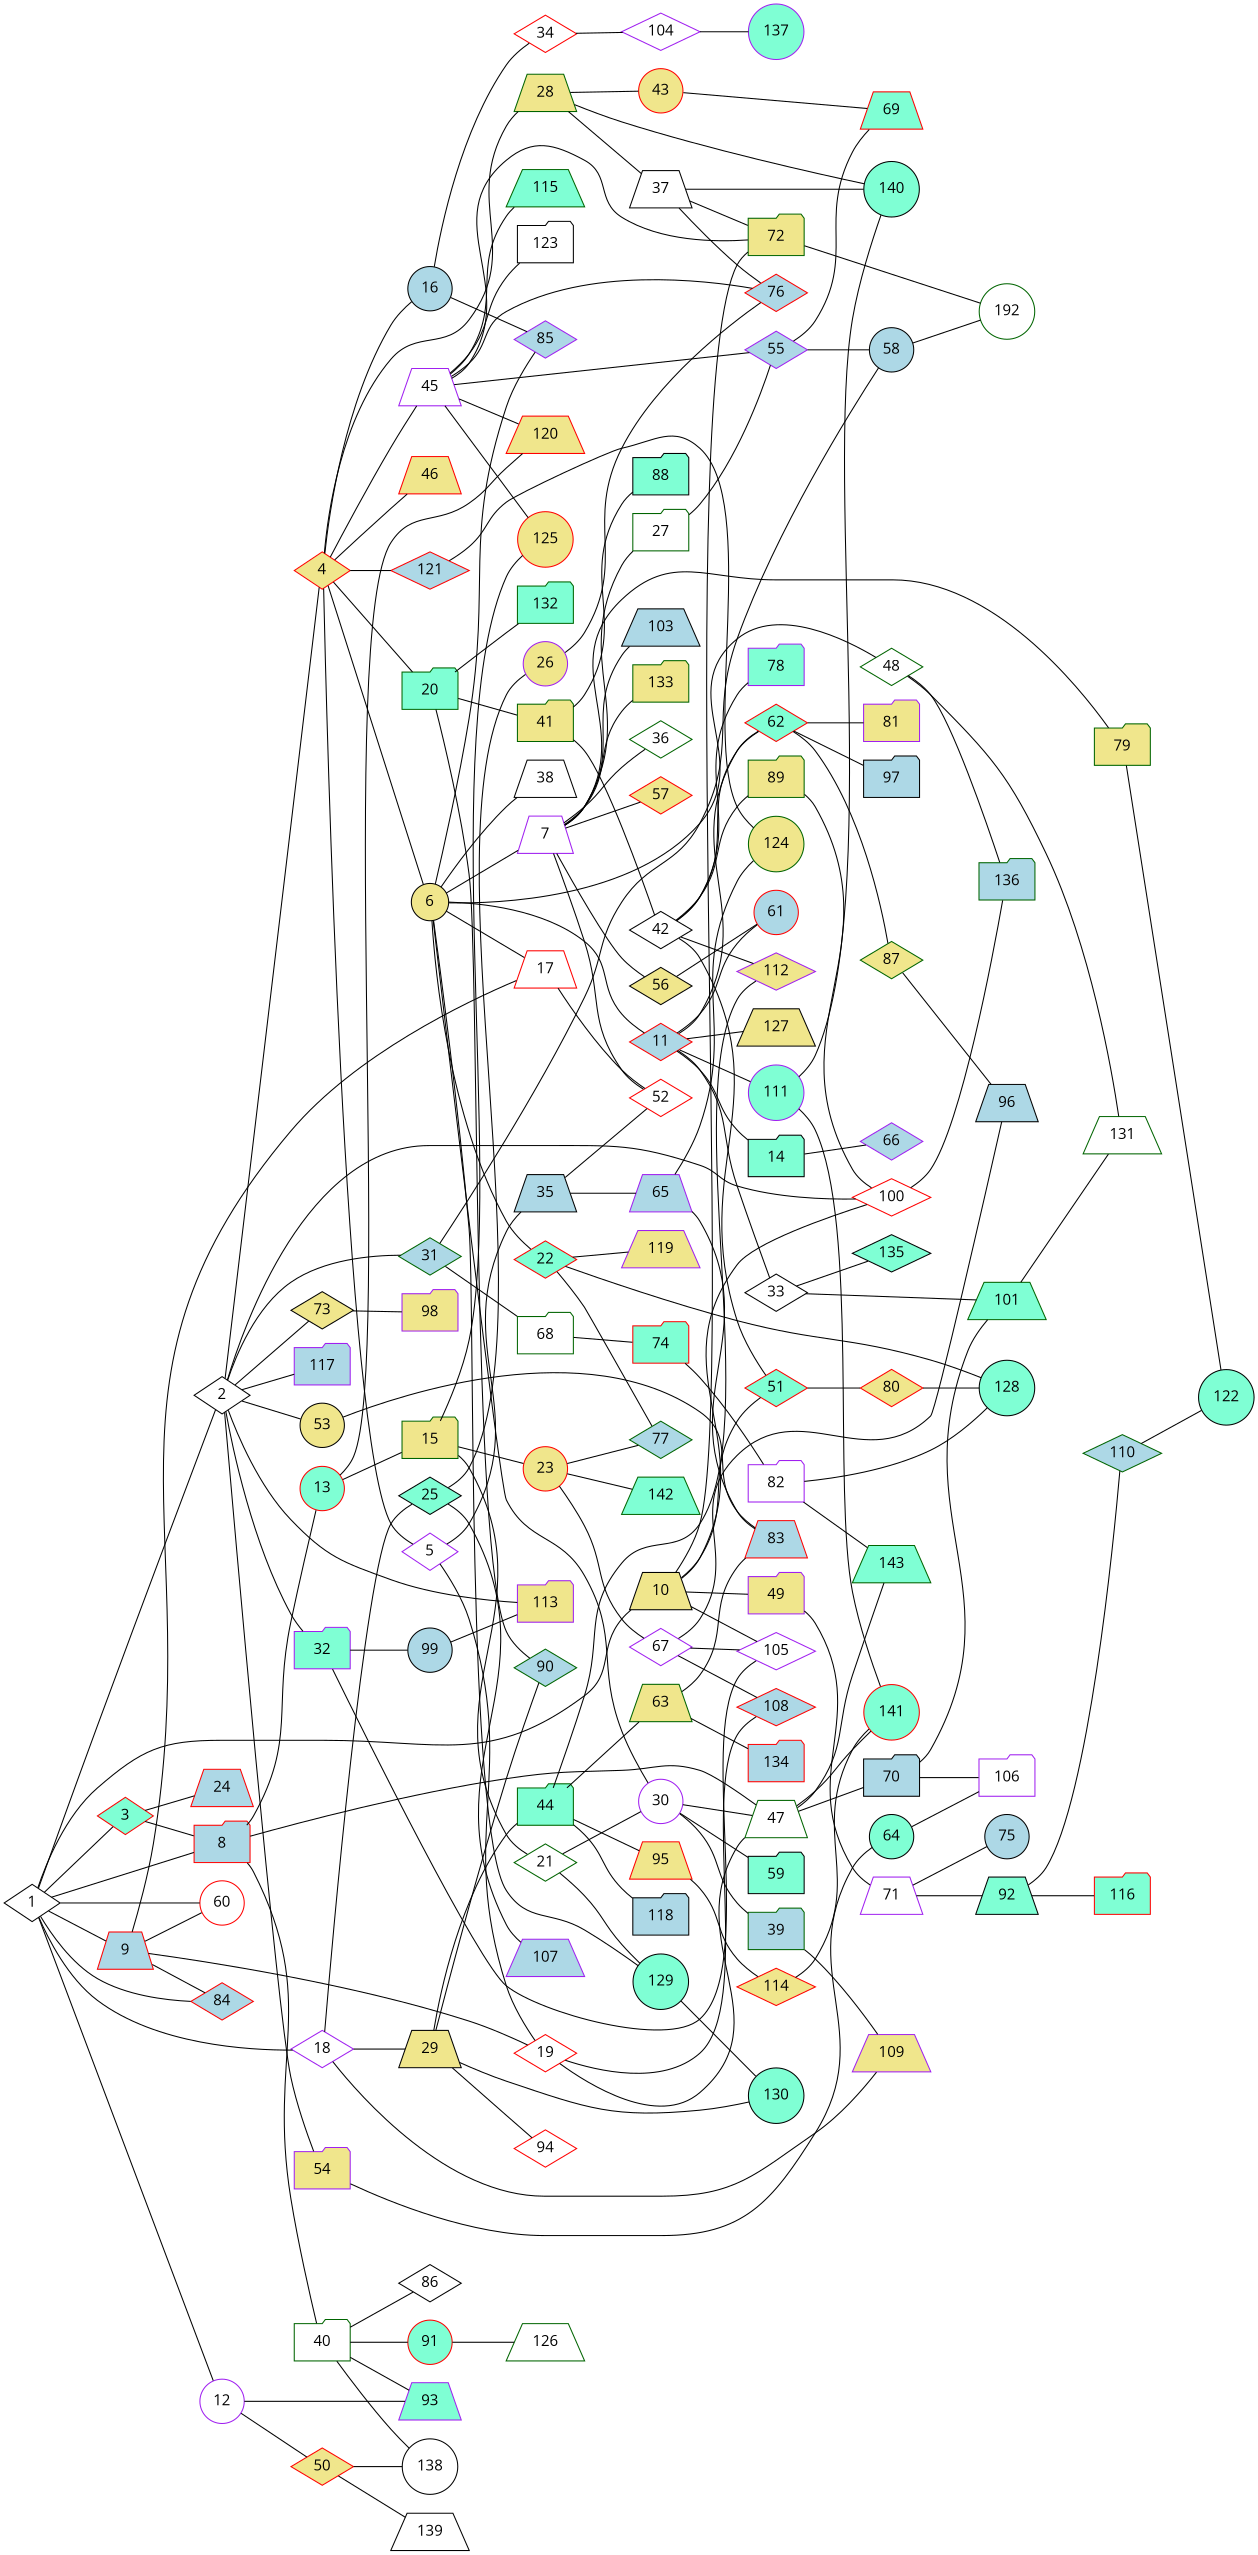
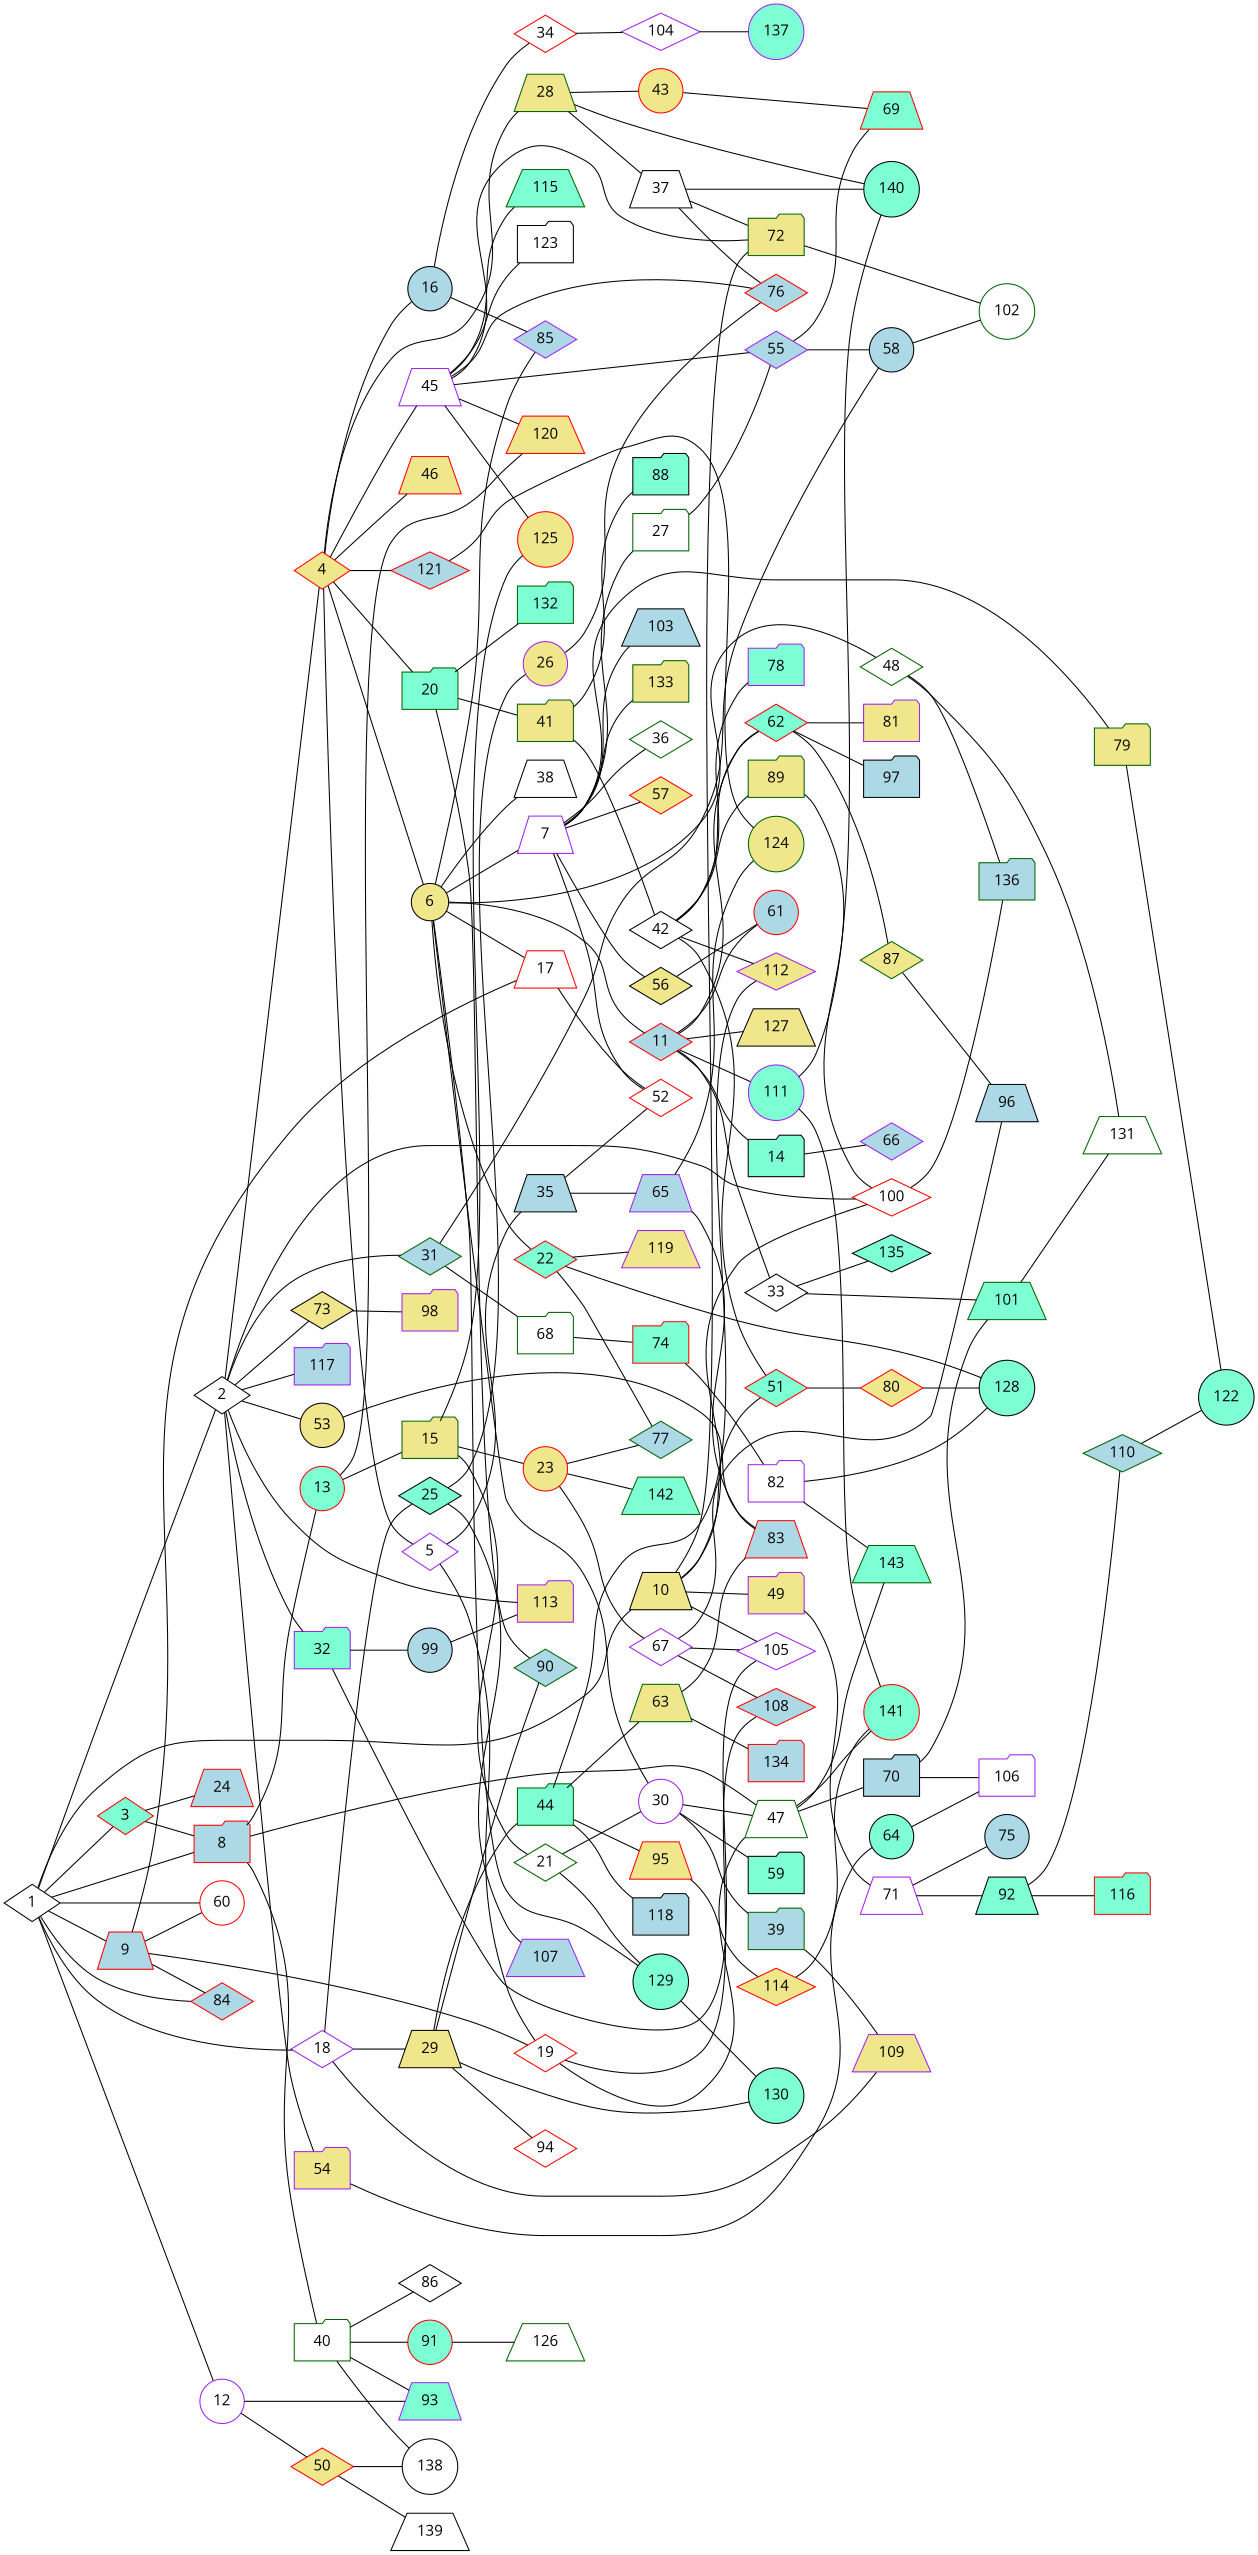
(1007, 311) -> (1007, 311)
